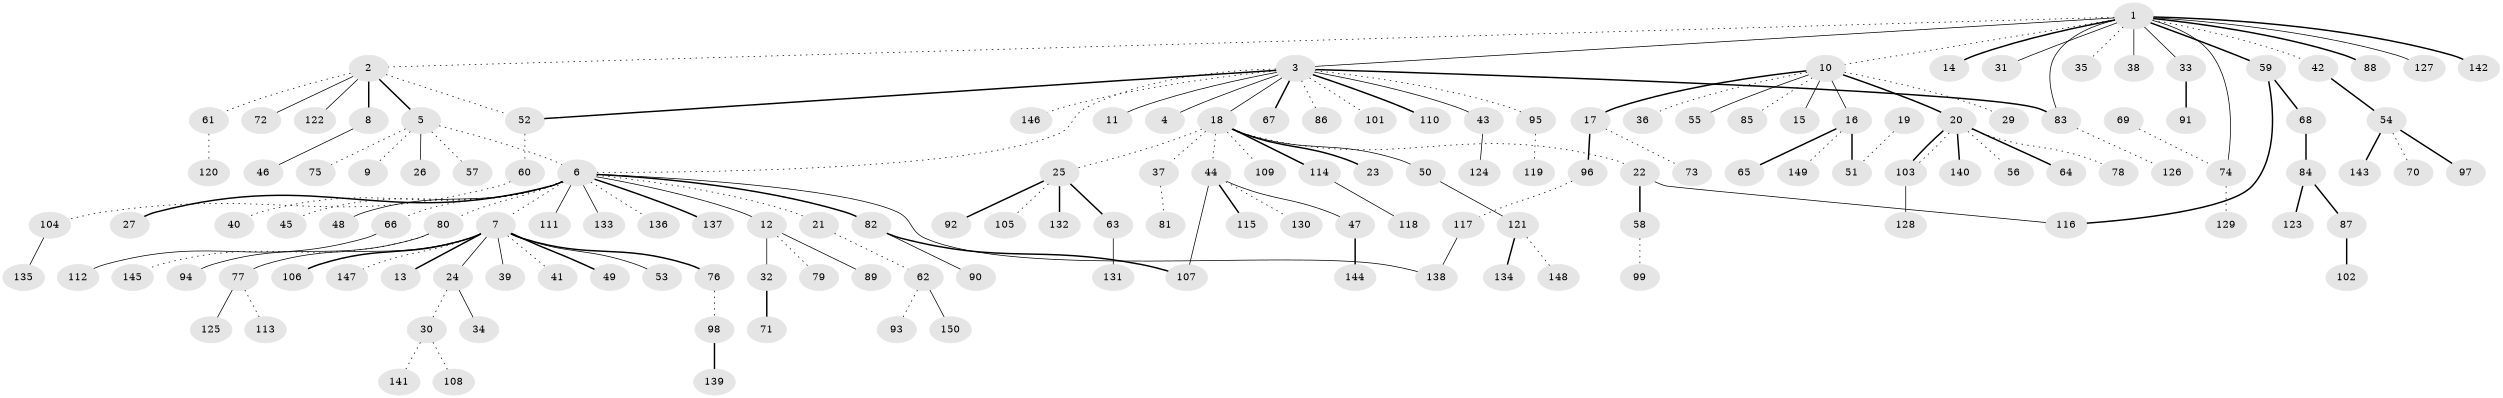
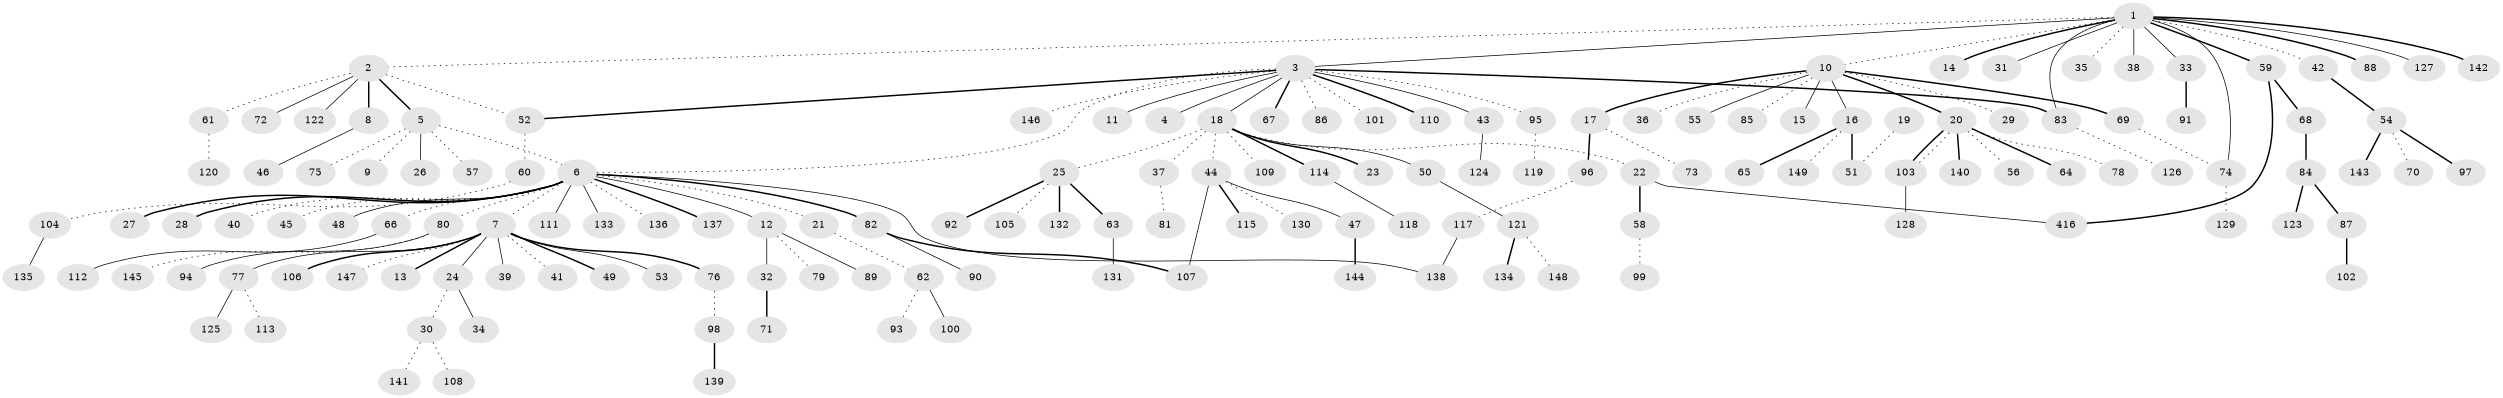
none -> (1977, 89)
none -> (182, 225)
(2066, 225) -> (2066, 225)
(951, 330) -> (951, 330)
